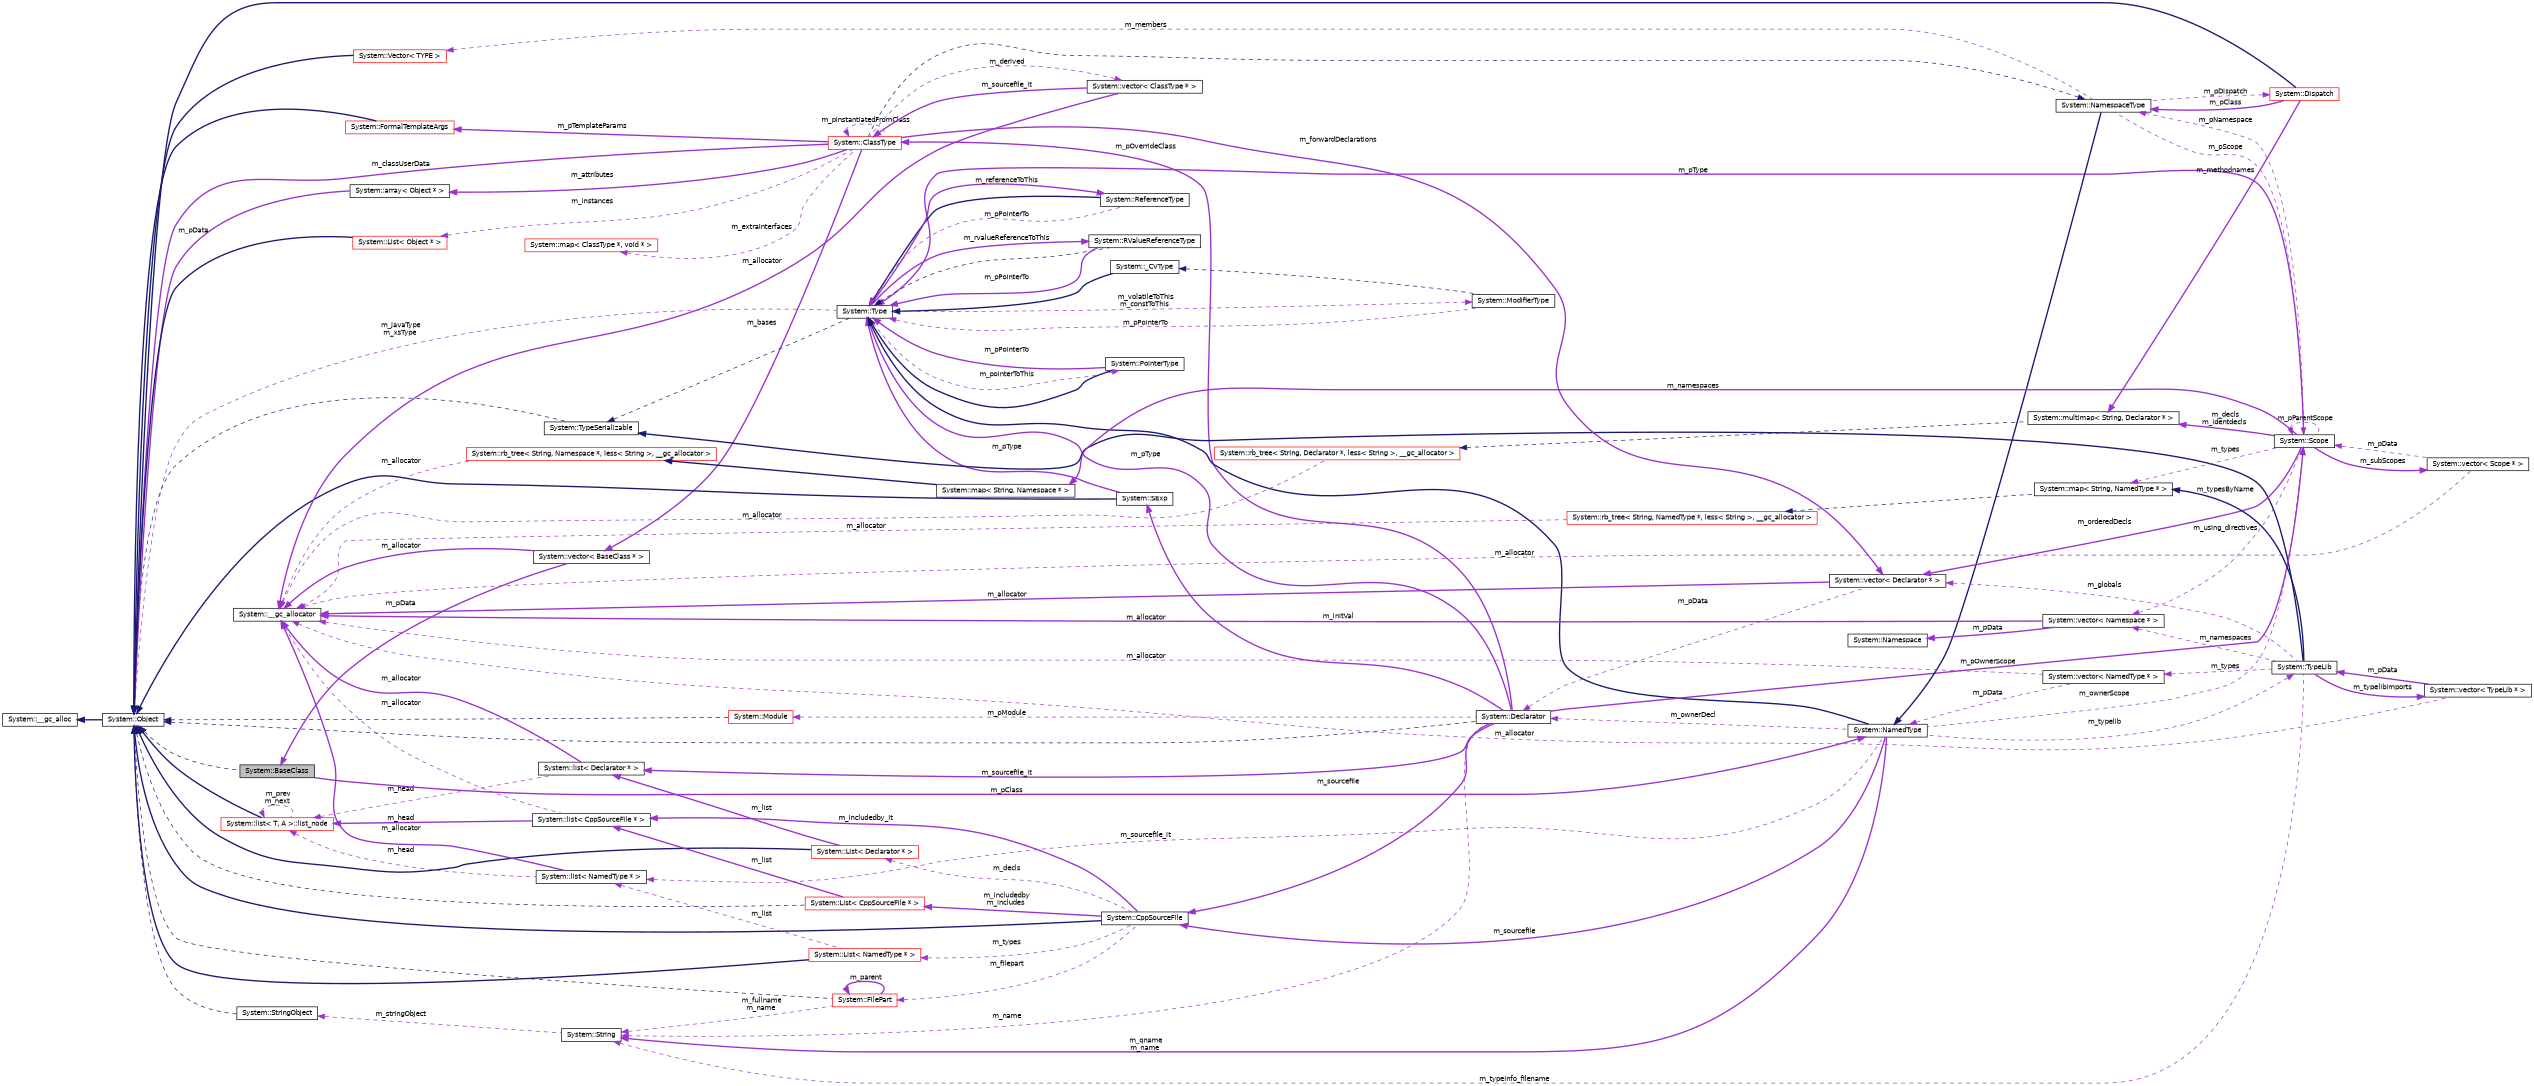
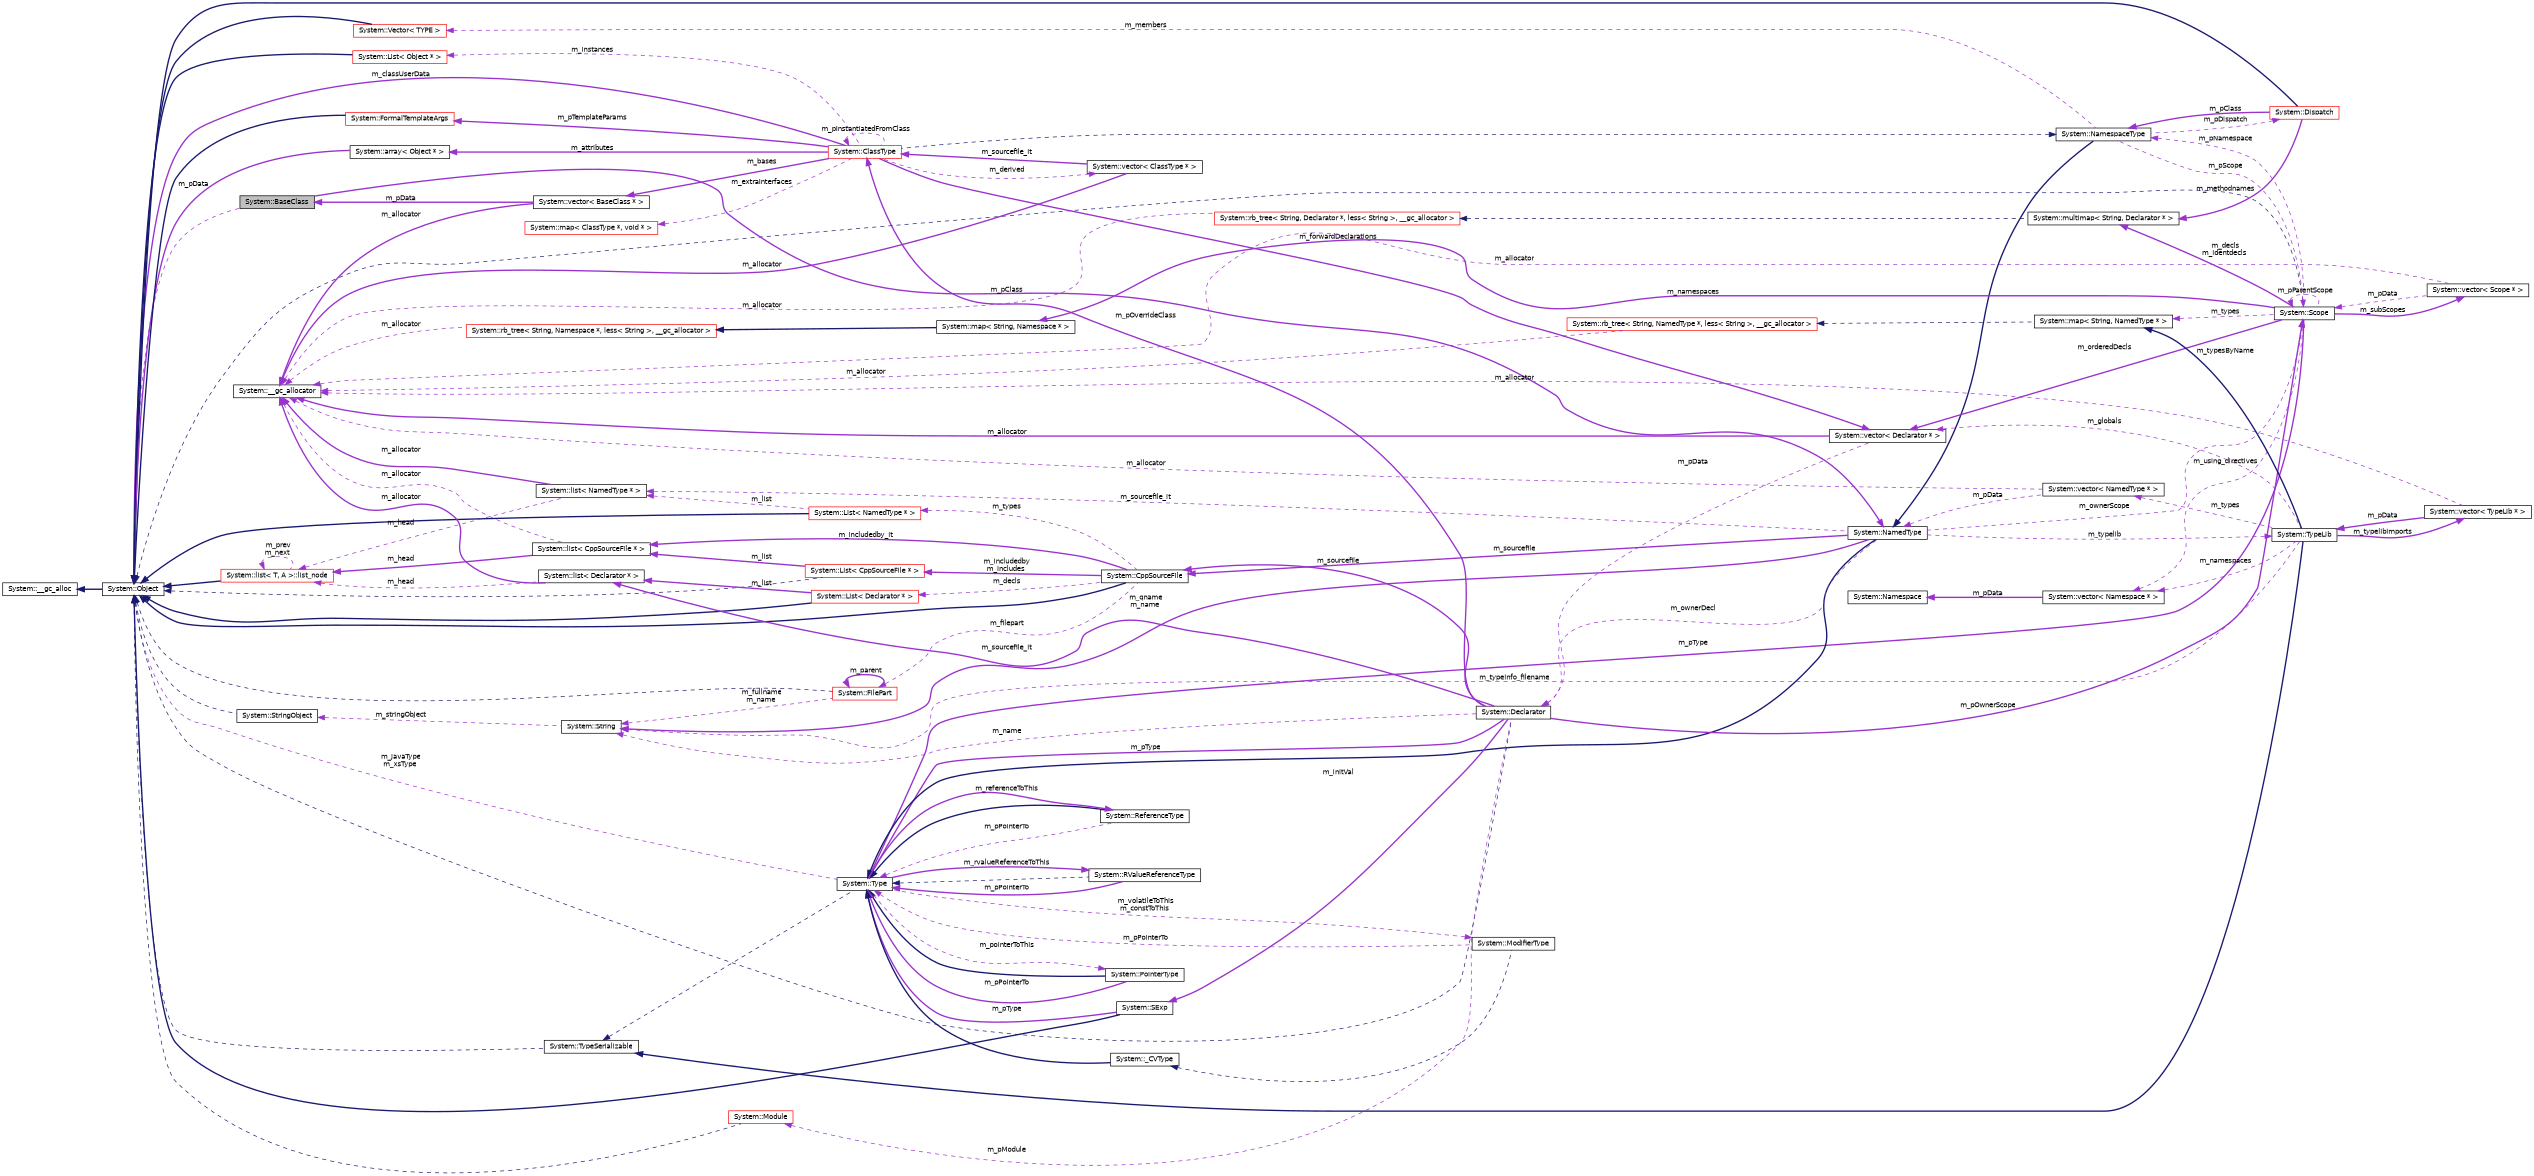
none -> (1169, 203)
(1185, 621) -> none
(188, 760) -> (144, 370)
